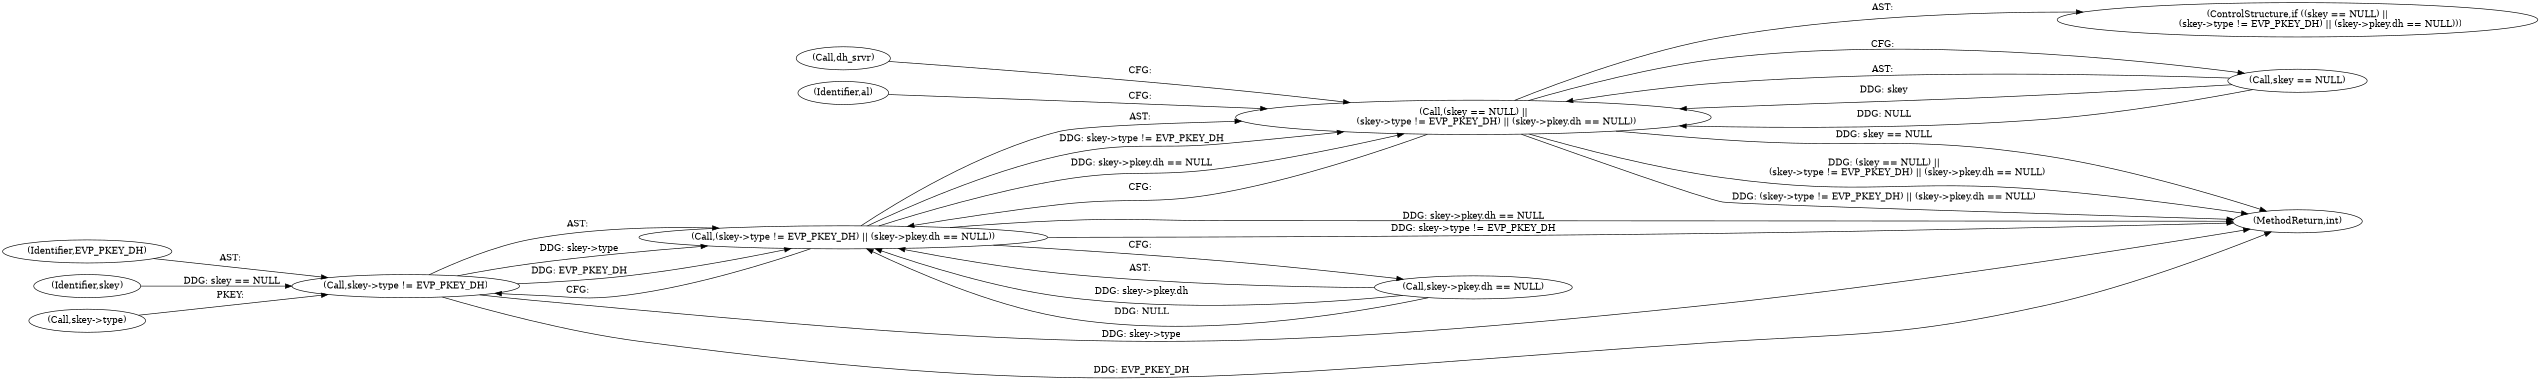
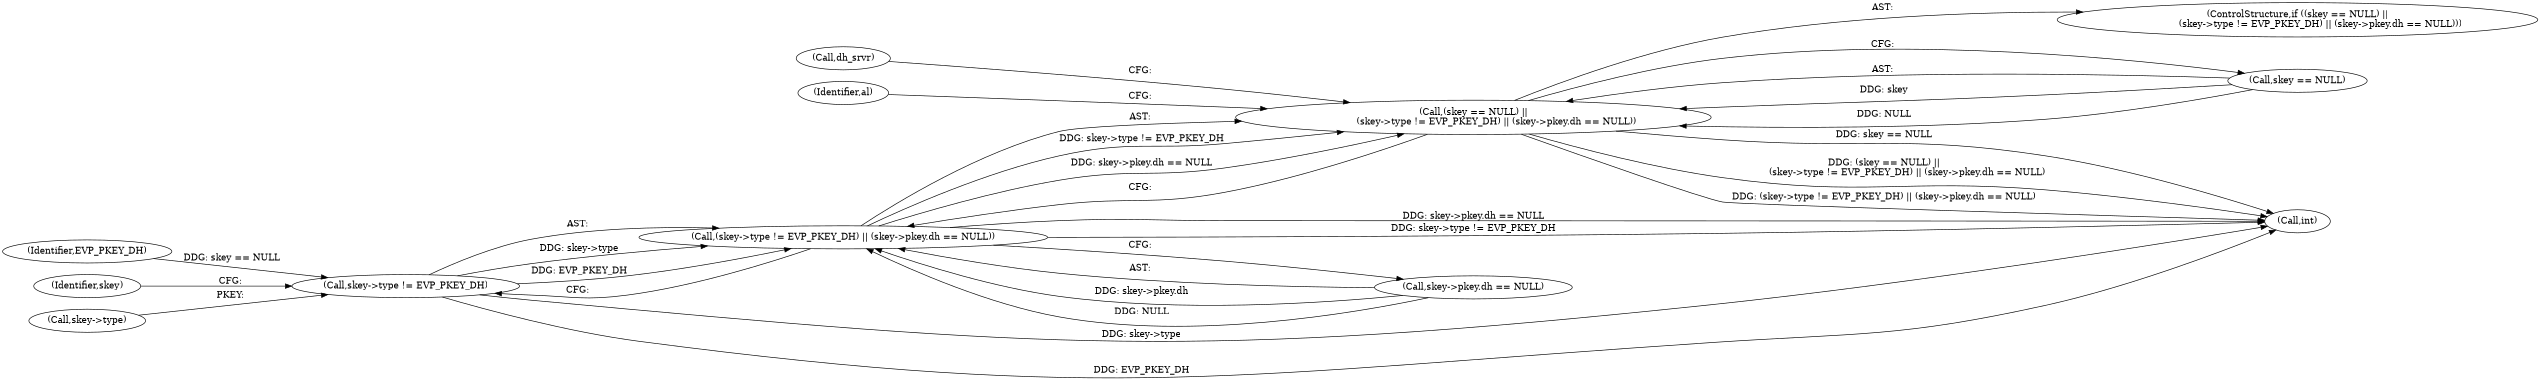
(2297, 221) -> (2297, 221)
(232, 258) -> (232, 258)
(232, 281) -> (232, 281)
